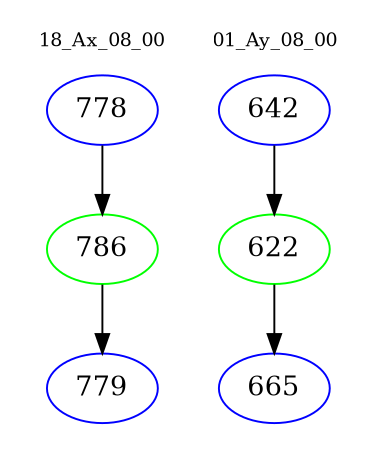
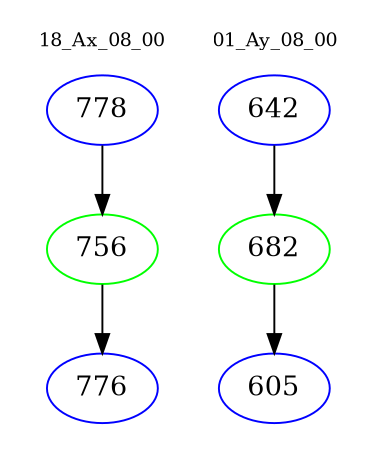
(102, 249) -> (102, 249)
(274, 249) -> (274, 249)
(102, 388) -> (102, 388)
(274, 388) -> (274, 388)
